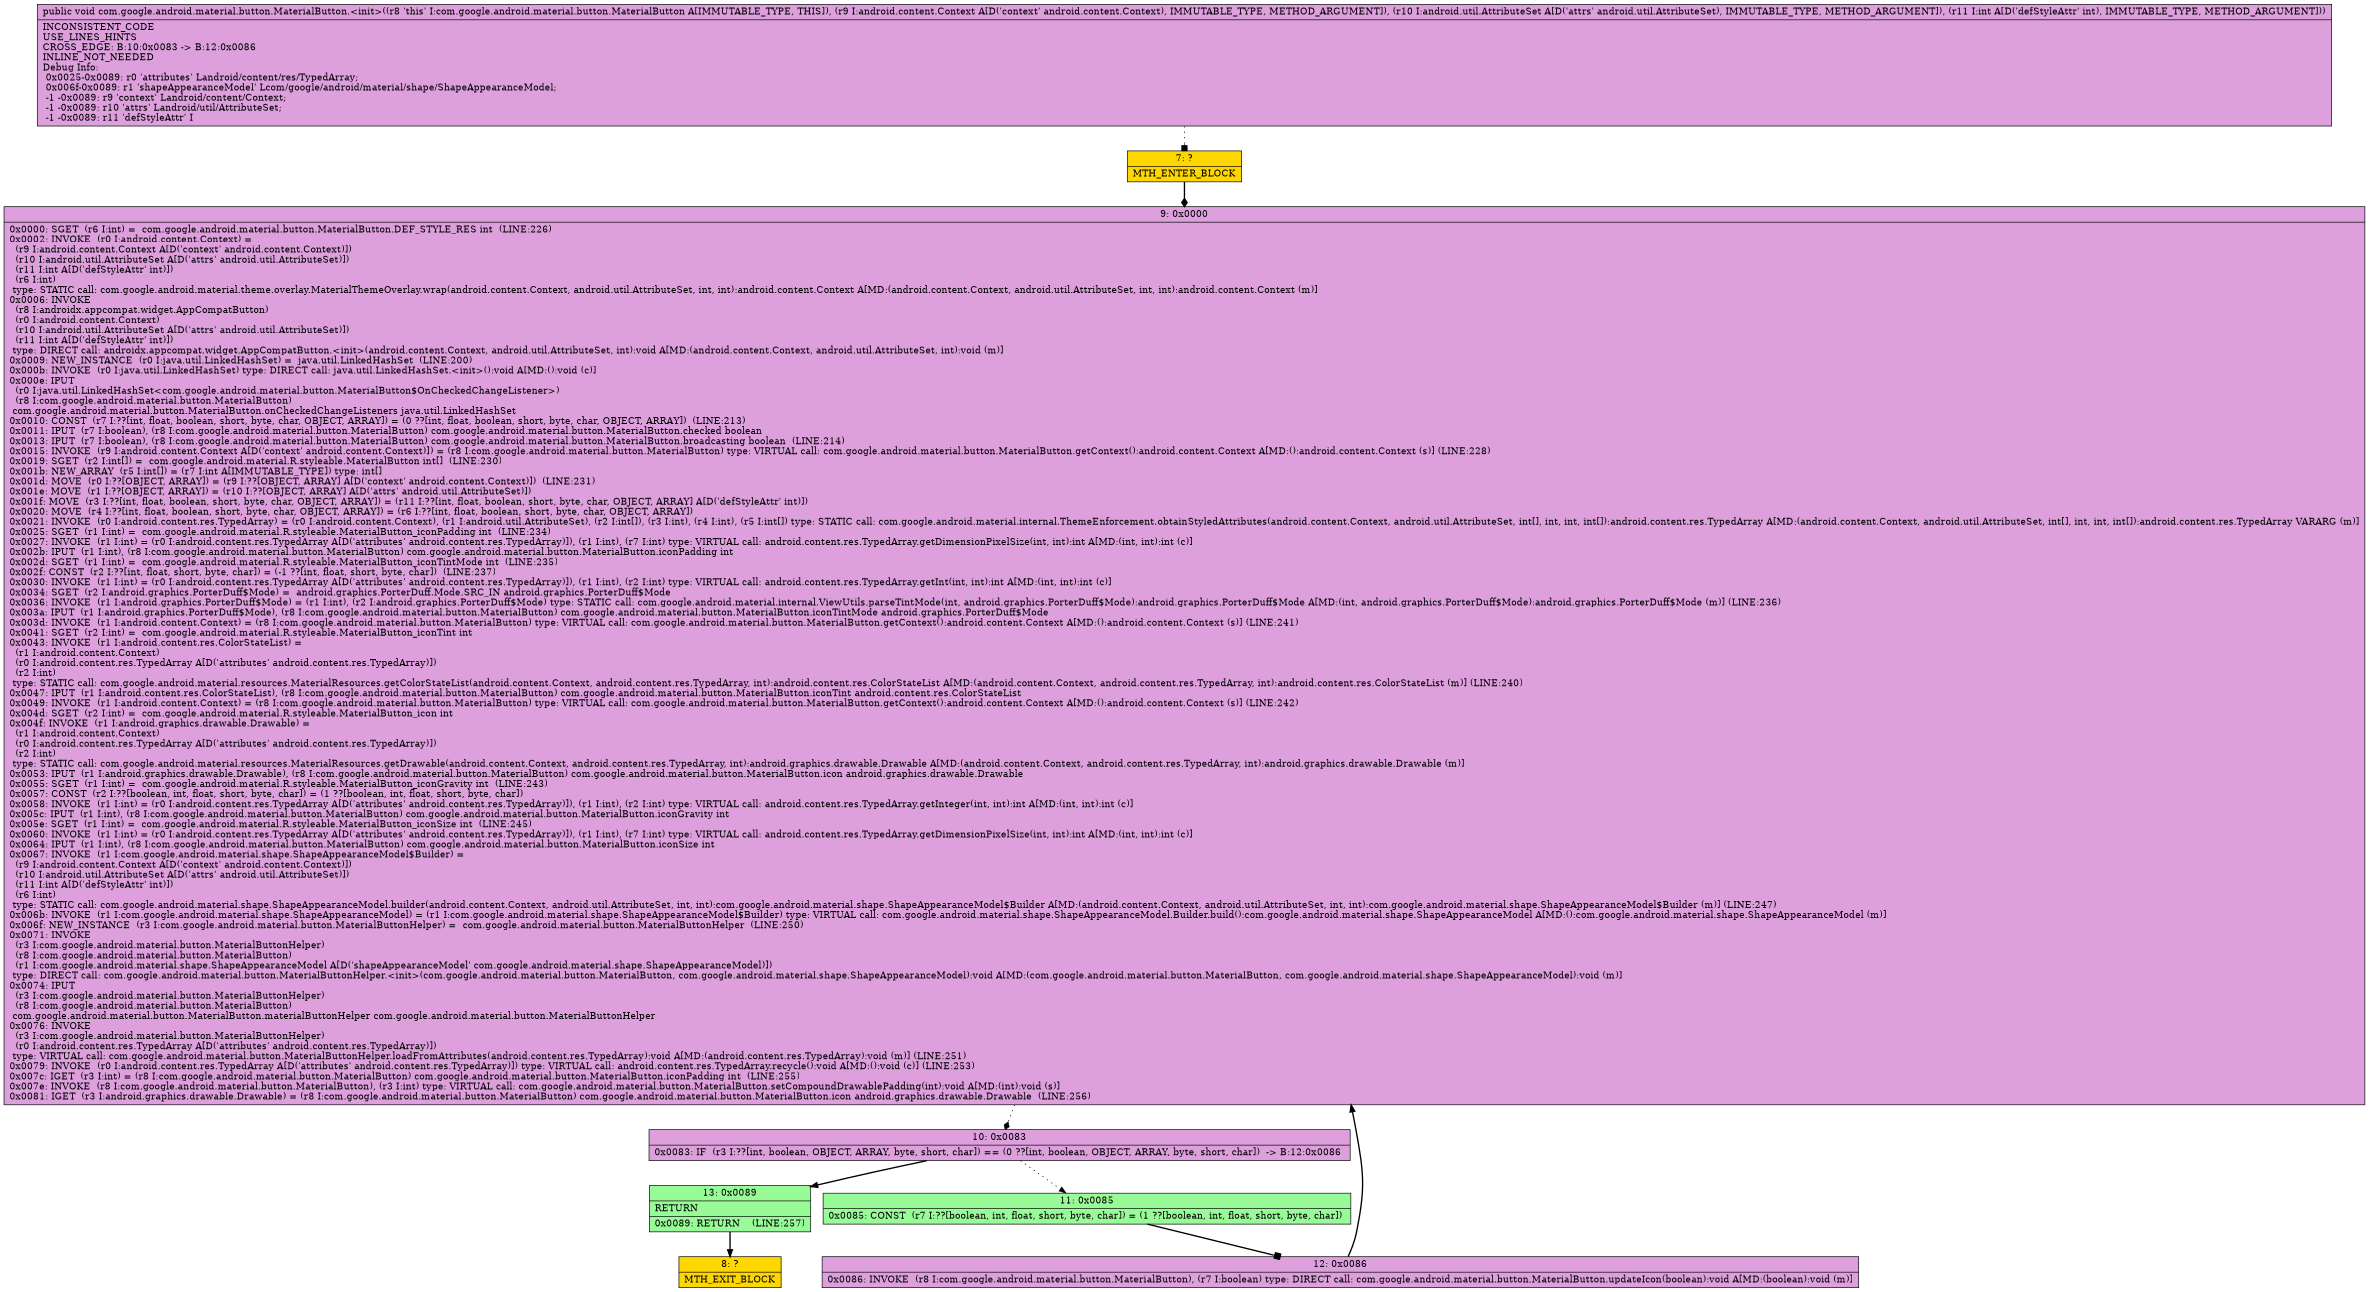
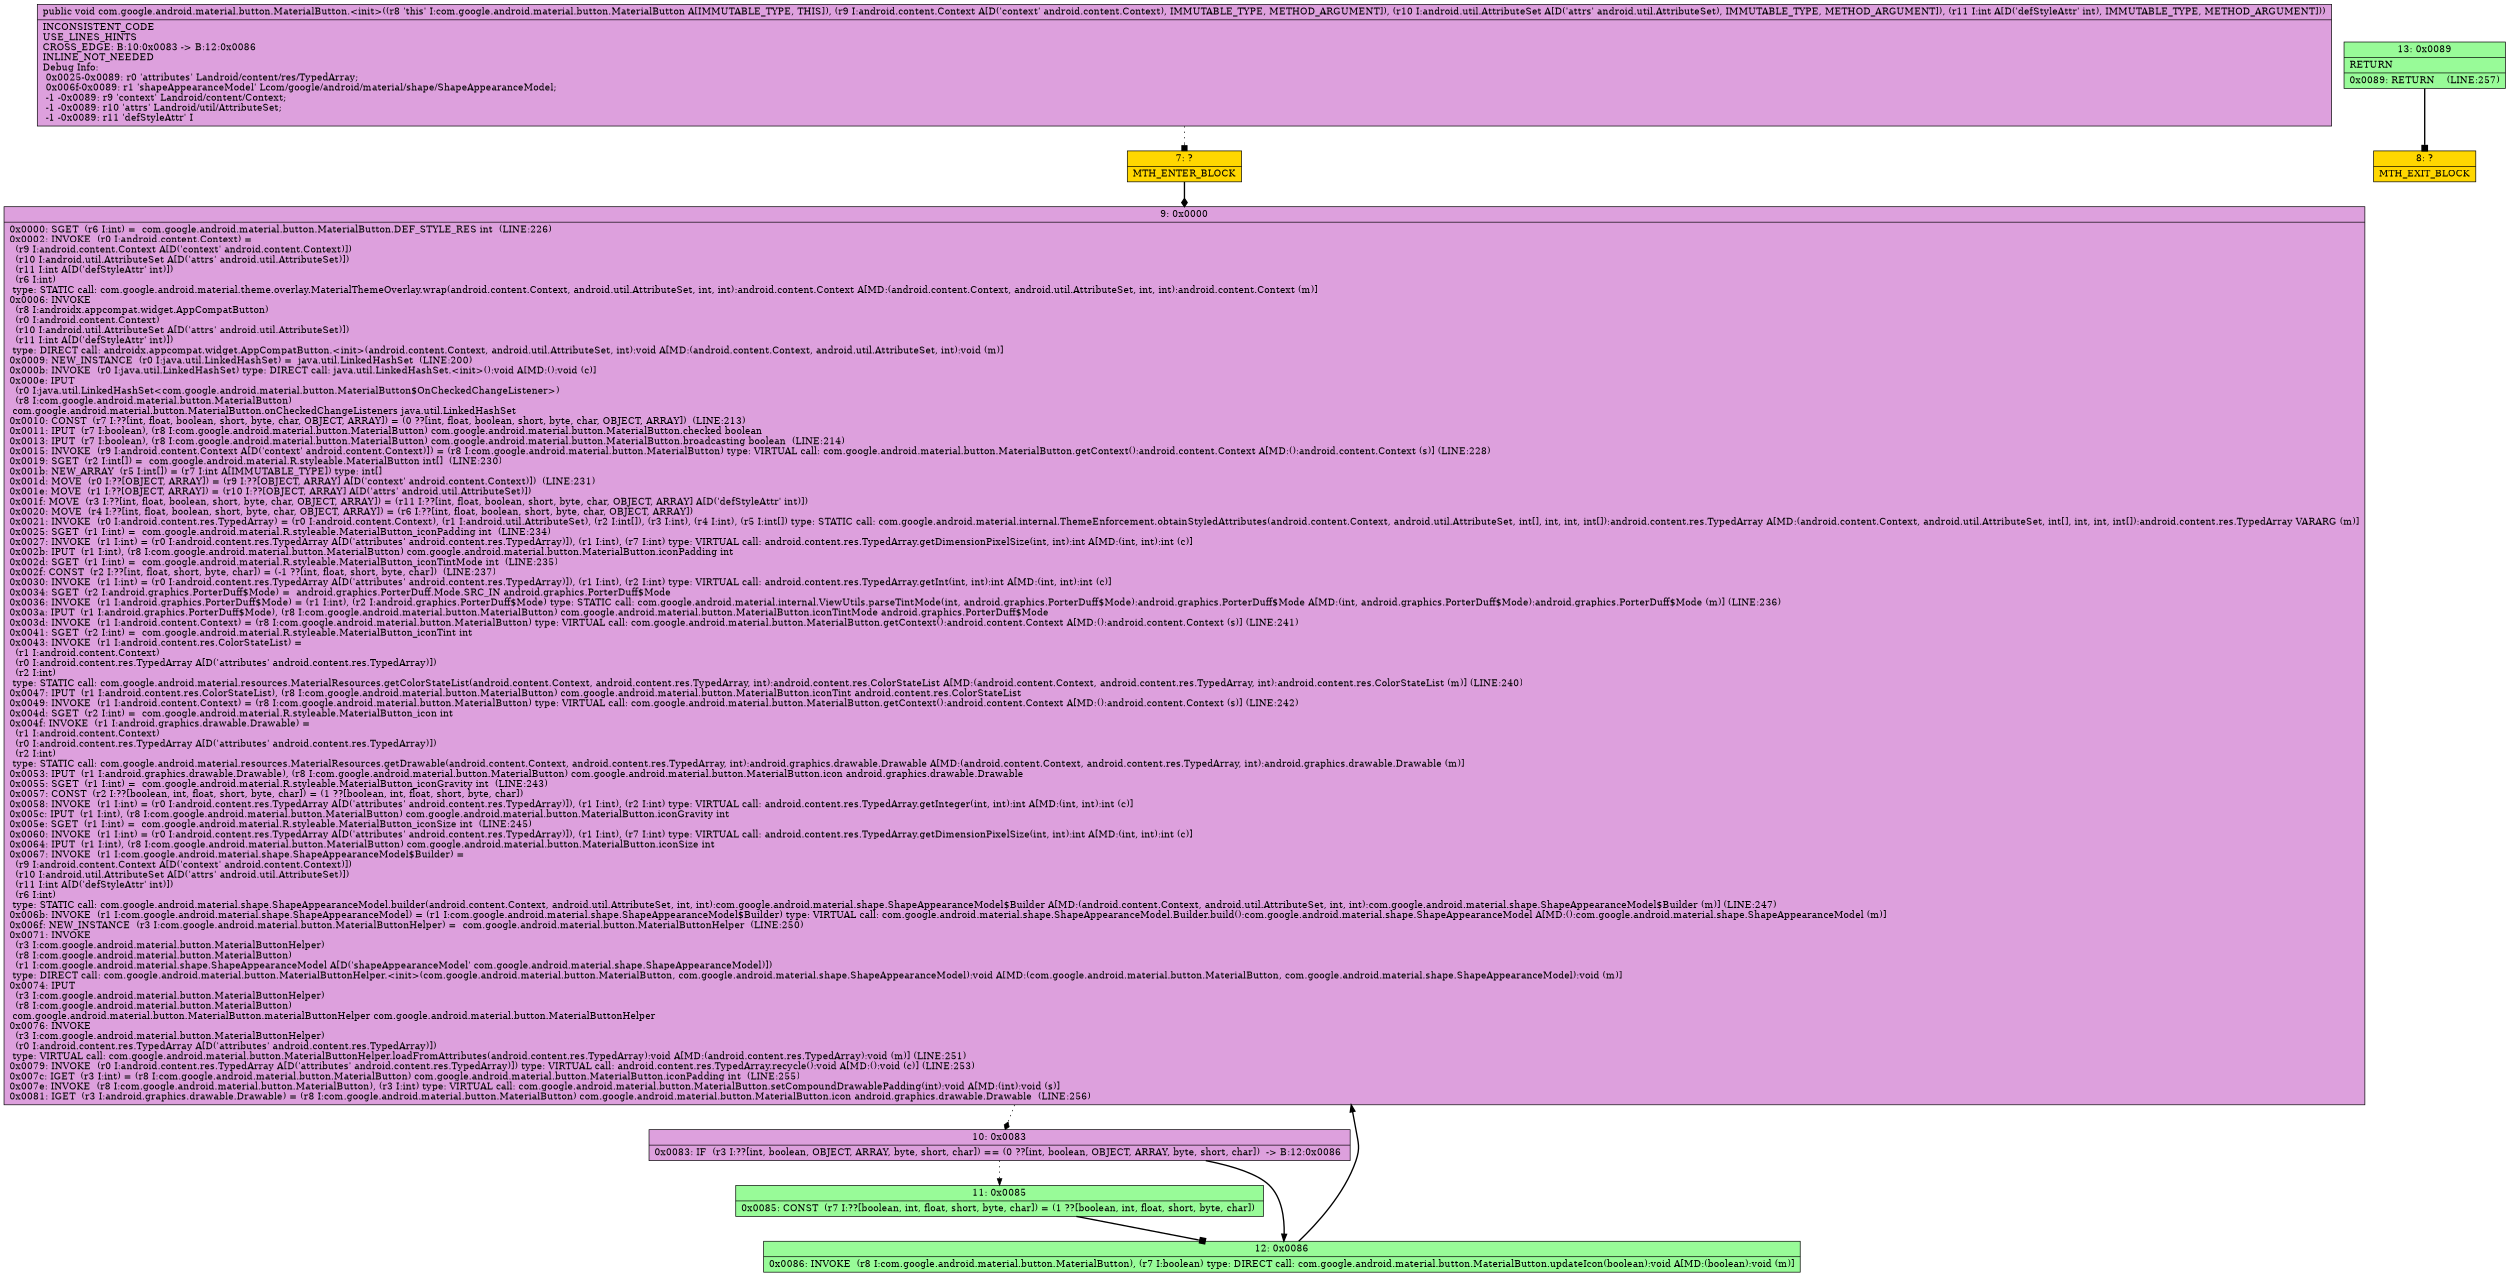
(872, 1172) -> (1263, 1180)
(730, 1241) -> (2425, 116)
(1340, 1272) -> (1282, 1257)
